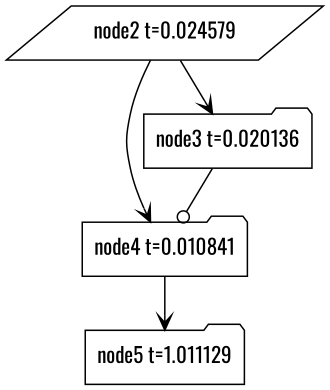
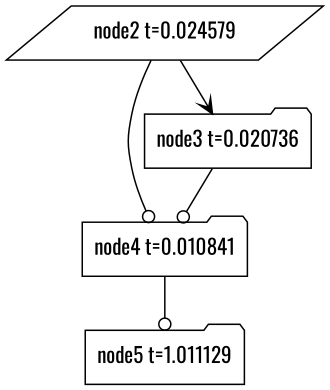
(127, 134) -> (129, 135)
(228, 141) -> (228, 141)
(165, 296) -> (165, 297)
